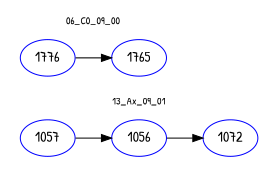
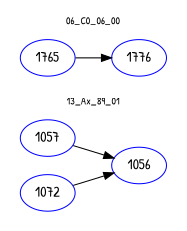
(93, 22) -> (93, 22)
(88, 58) -> (88, 58)
(139, 102) -> (93, 102)
(180, 138) -> (89, 181)
